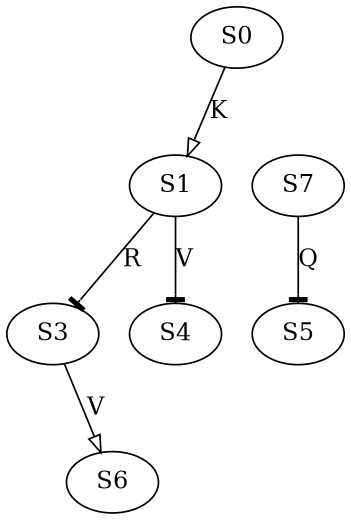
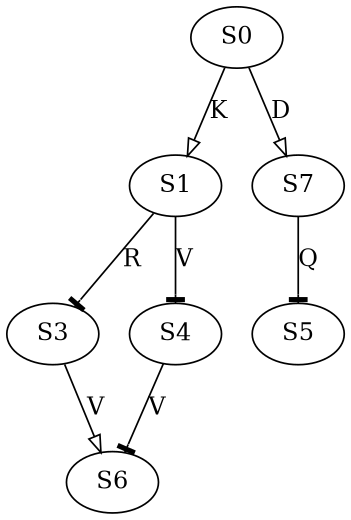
none -> (264, 104)
none -> (146, 404)
